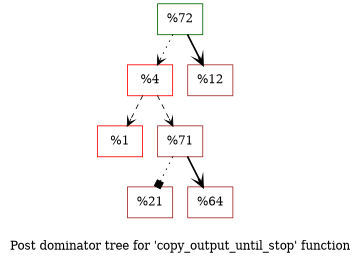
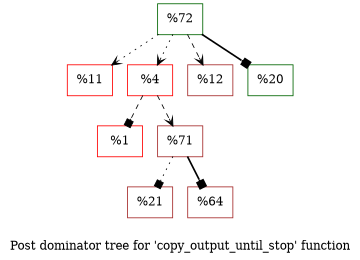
(193, 46) -> (193, 46)
none -> (90, 80)
none -> (270, 80)
(137, 107) -> (137, 107)
(193, 168) -> (193, 168)
